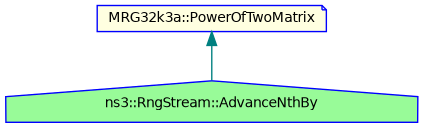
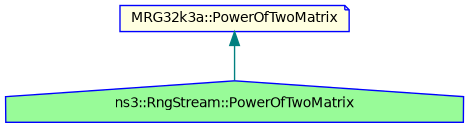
(212, 104) -> (235, 104)
